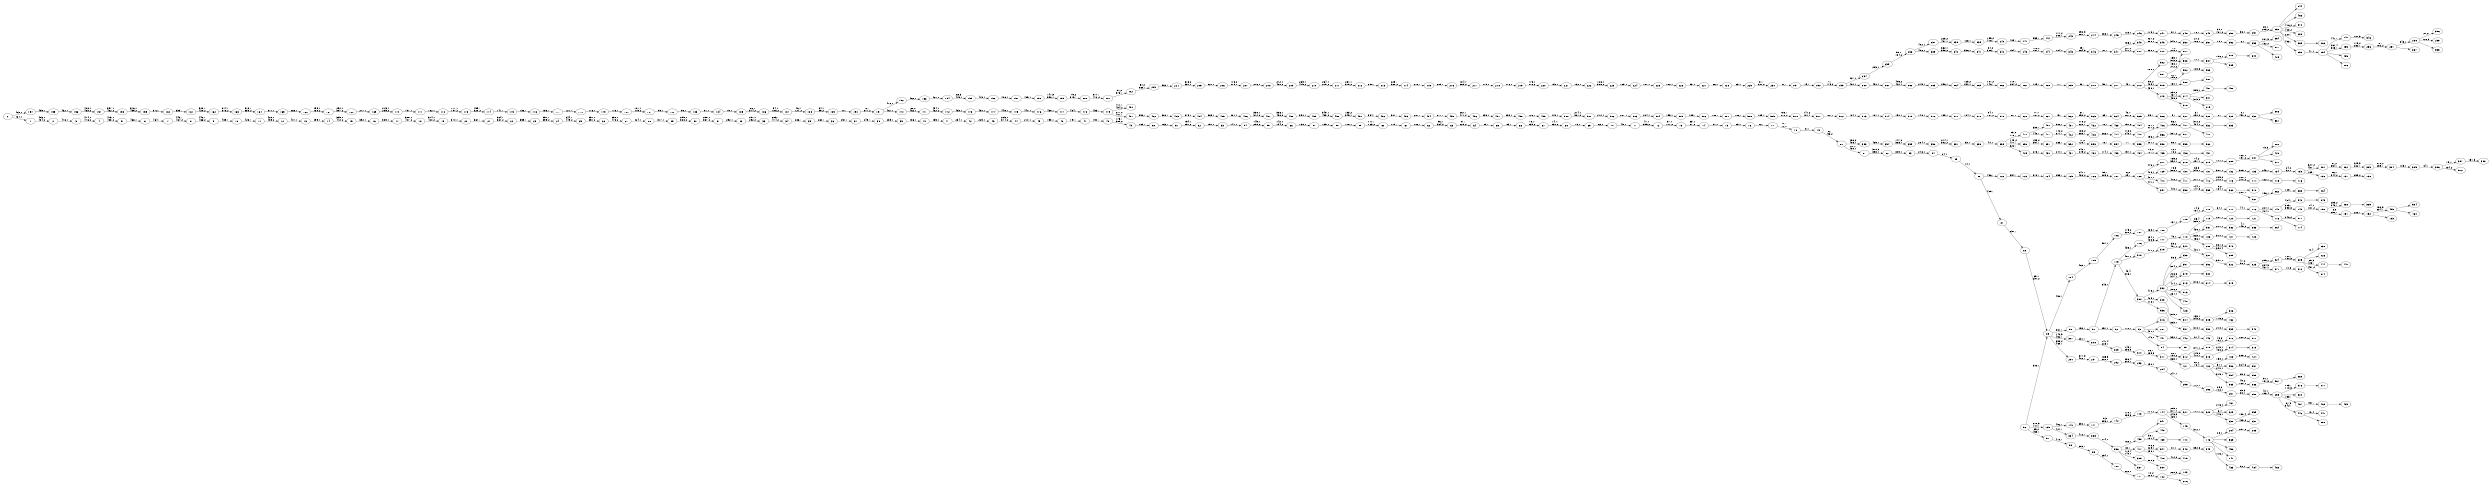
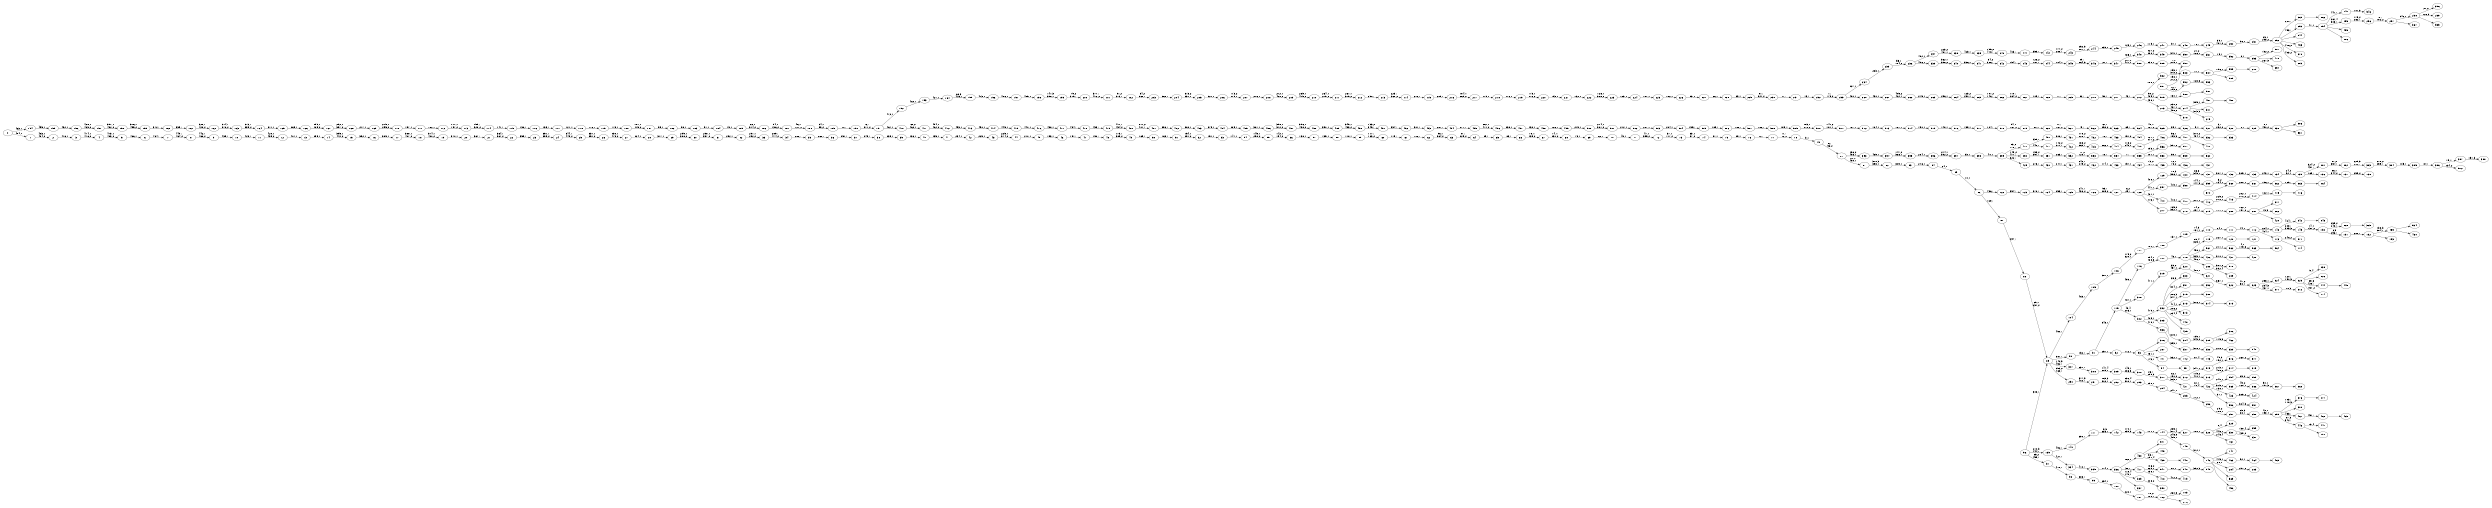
(1118, 116) -> (1142, 128)
(2242, 190) -> (2219, 189)
